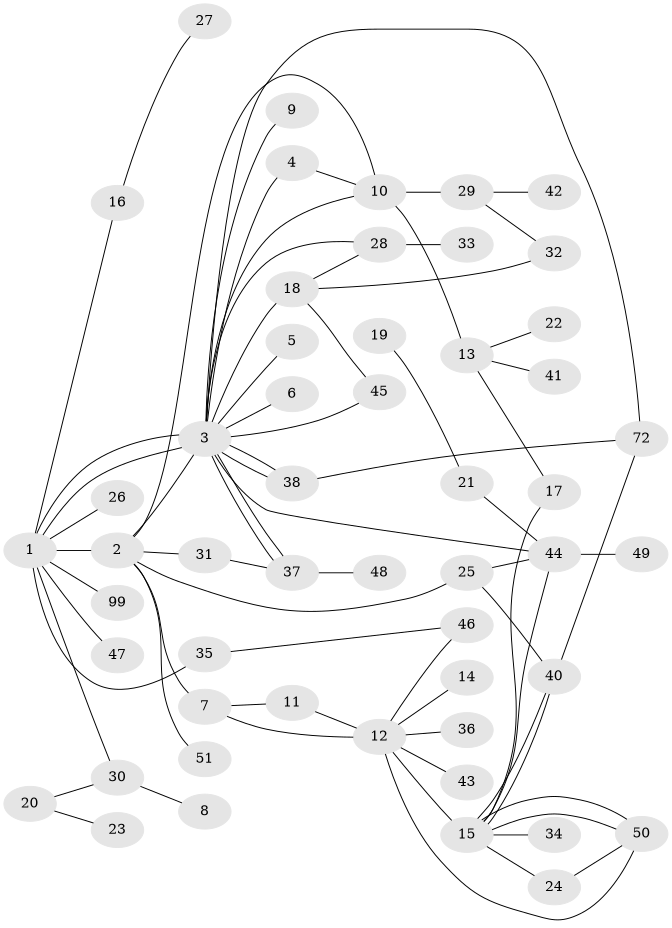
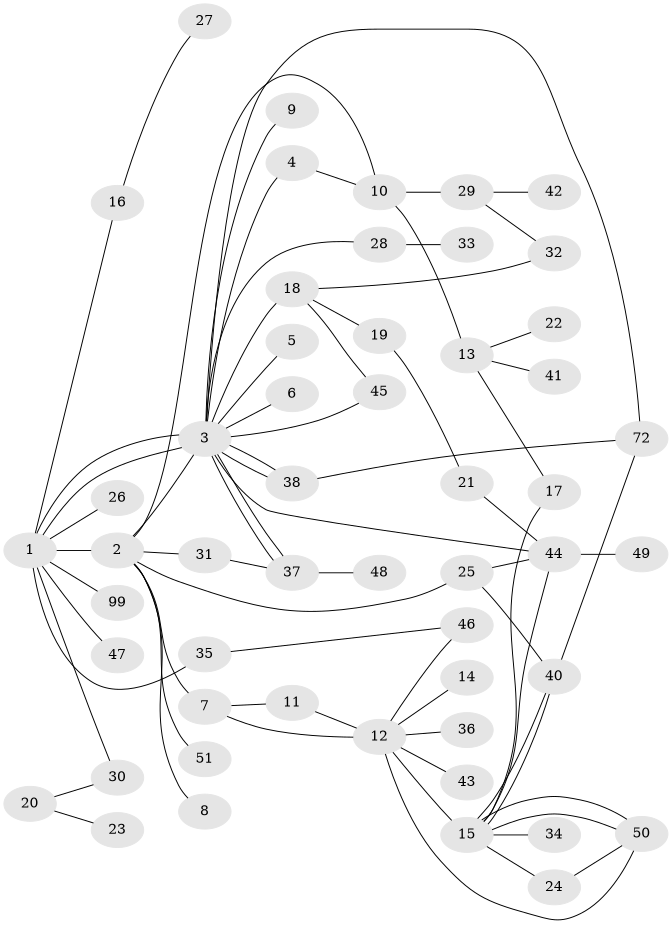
(336, 267) -> (336, 313)
(244, 273) -> none
(161, 795) -> (160, 706)
